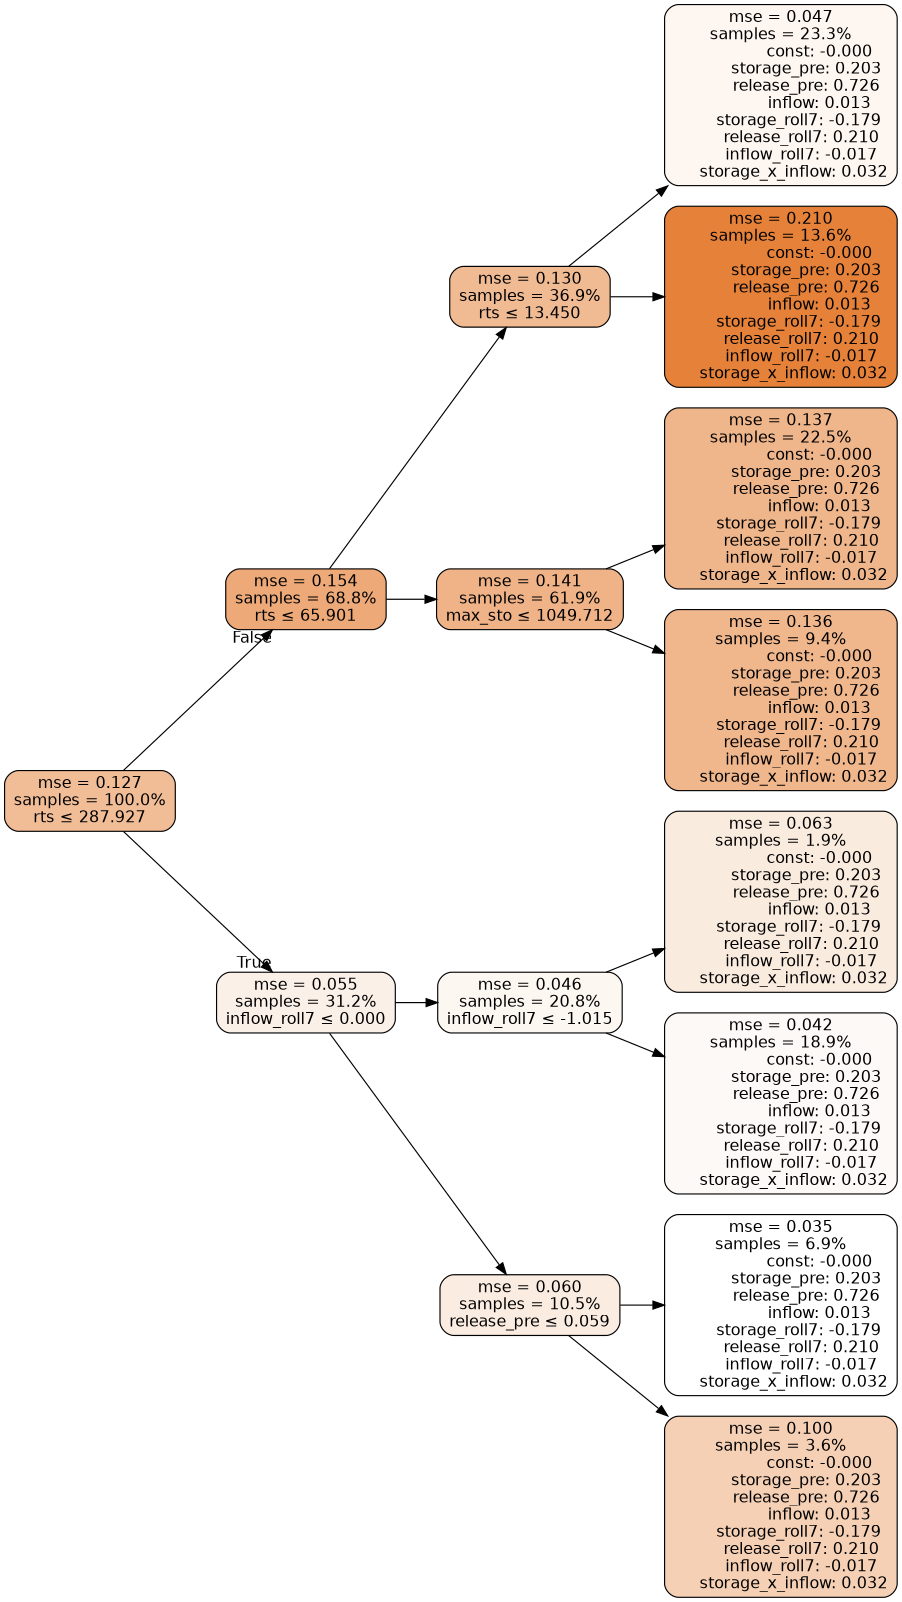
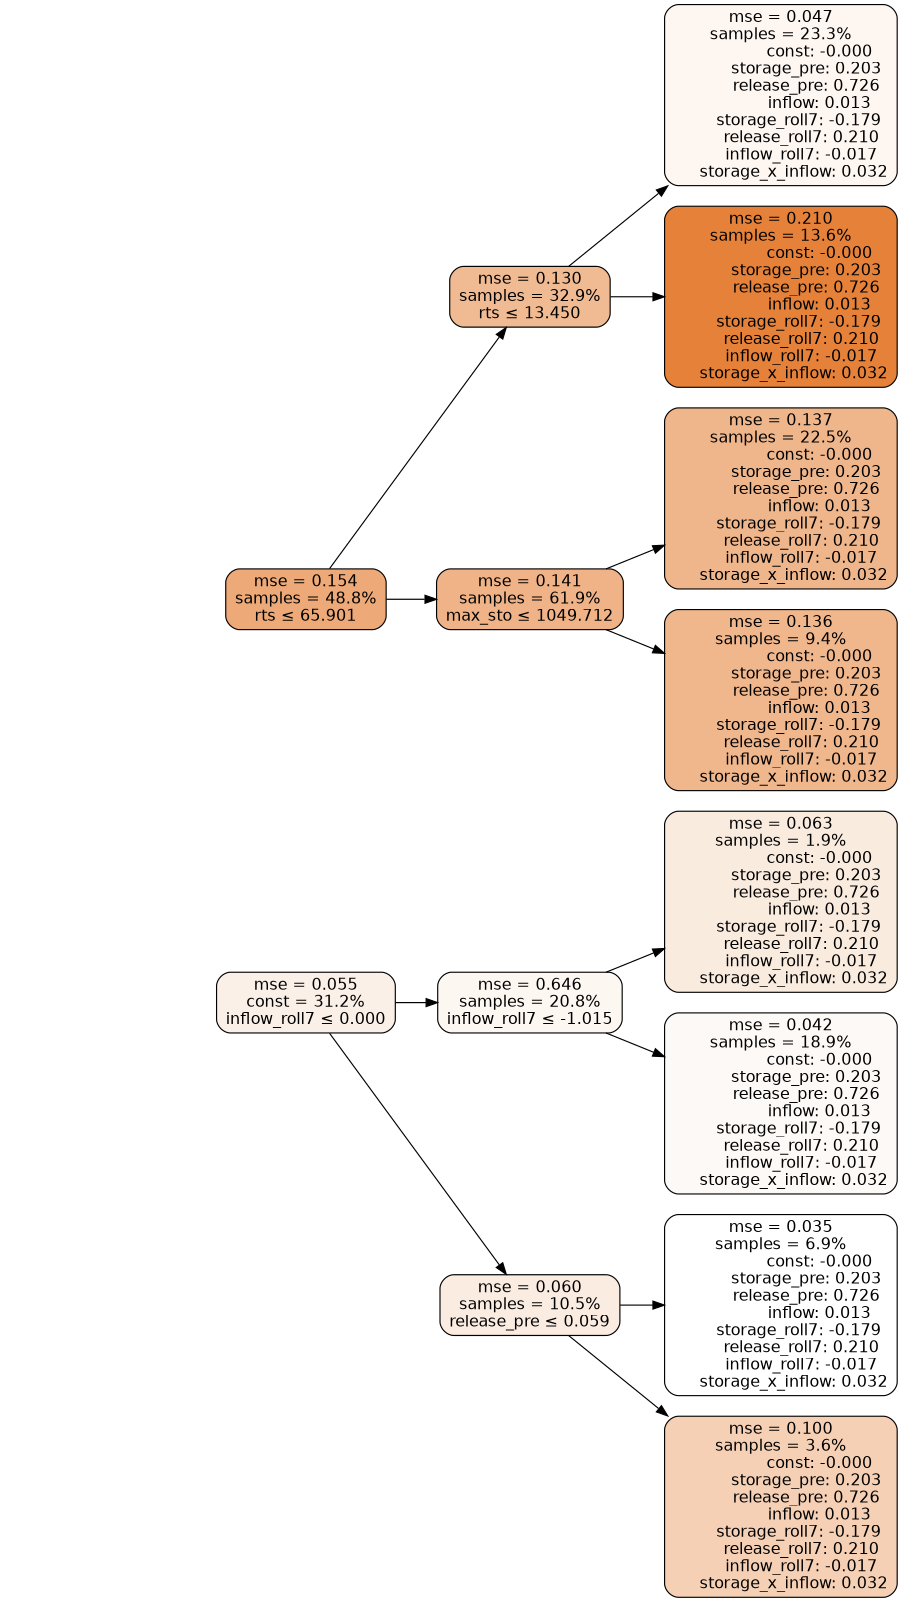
(530, 297) -> (530, 297)
(306, 599) -> (306, 599)
(90, 801) -> none
(306, 1003) -> (306, 1003)
(530, 1003) -> (530, 1003)
